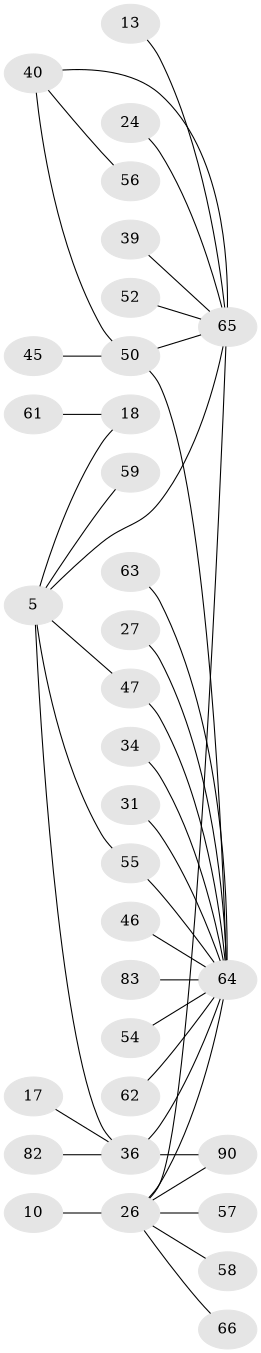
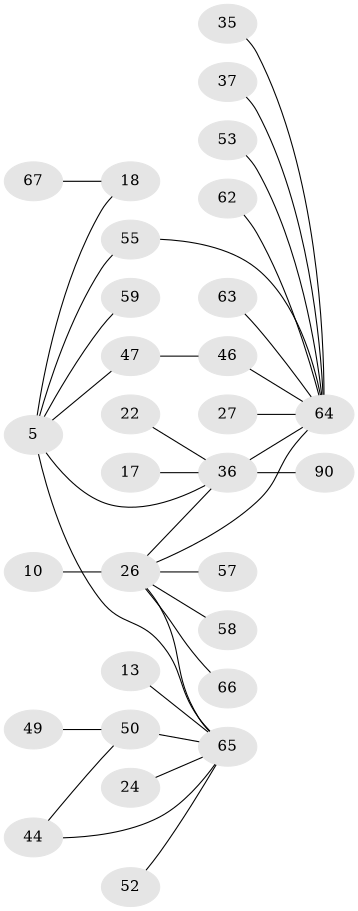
(33, 73) -> (33, 837)
(131, 181) -> none
(131, 240) -> none
(33, 356) -> (33, 730)
(33, 414) -> (33, 181)
(206, 632) -> none
(131, 747) -> (228, 24)
(131, 805) -> (228, 82)
(207, 847) -> (179, 356)
(131, 980) -> (228, 140)
(131, 1038) -> none
(33, 1155) -> (131, 414)
(179, 1184) -> (179, 522)
